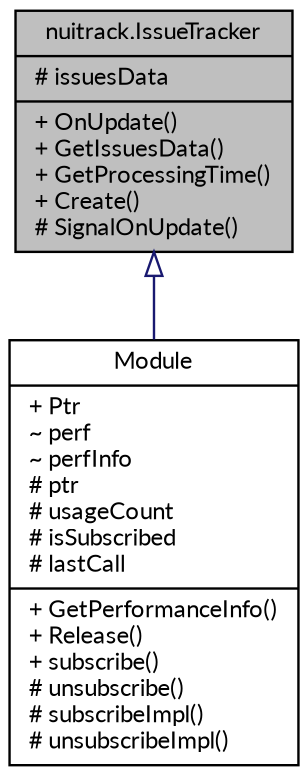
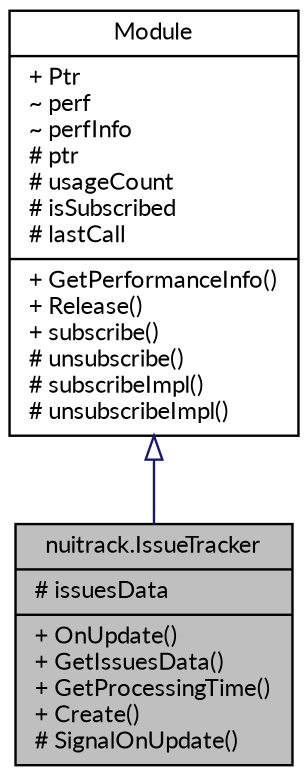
(154, 308) -> (154, 492)
